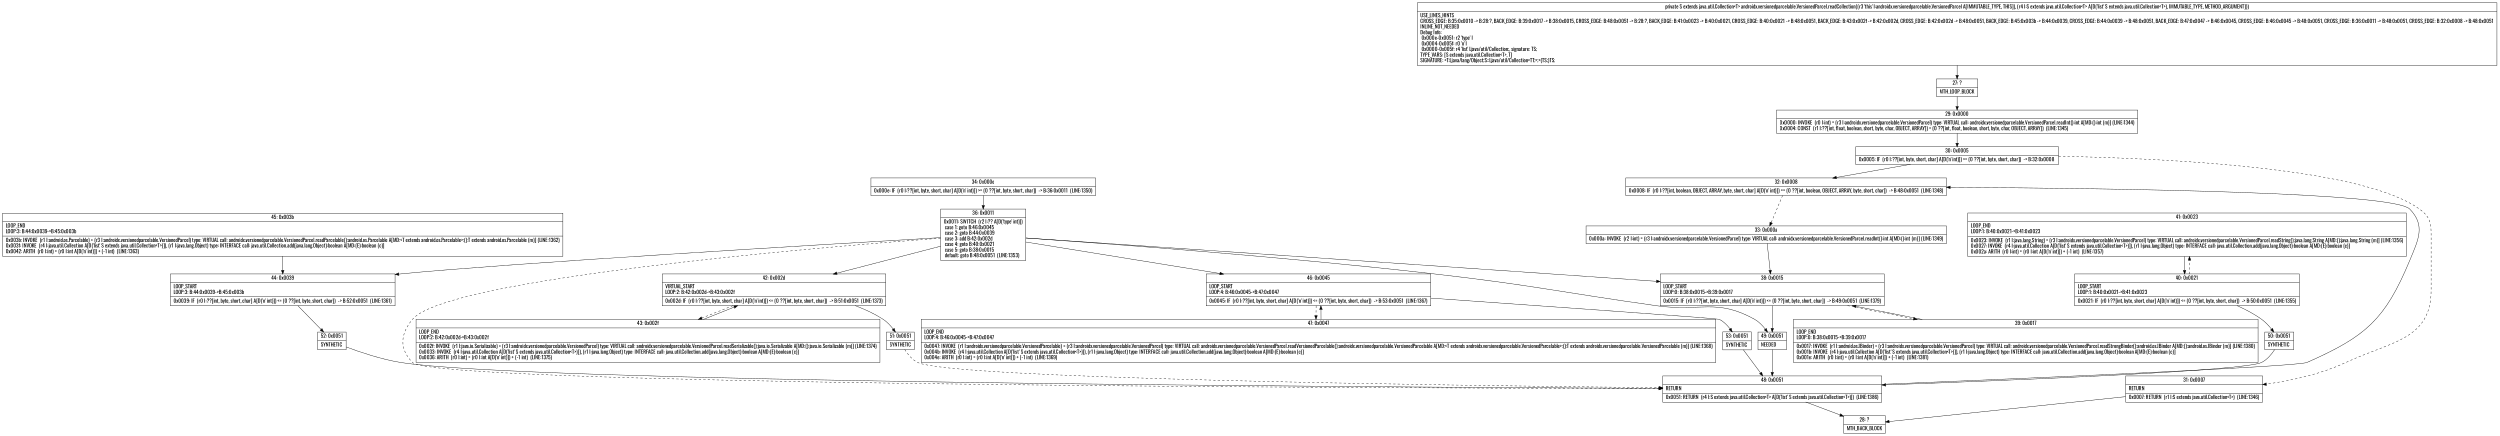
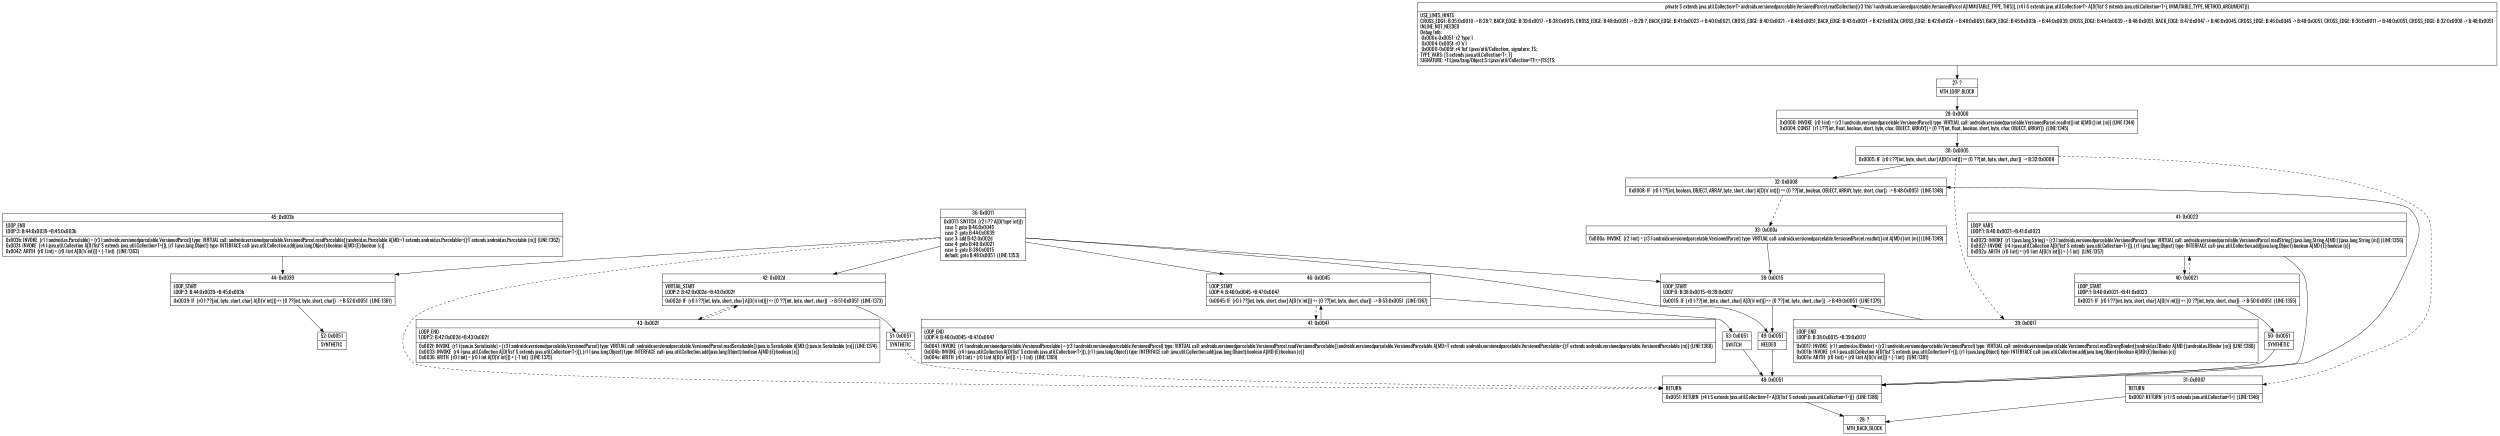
(983, 187) -> none
(1981, 226) -> (1982, 226)
(1881, 312) -> (1960, 246)
(719, 313) -> (719, 313)
(1737, 345) -> (1734, 345)
(738, 378) -> (2150, 374)
